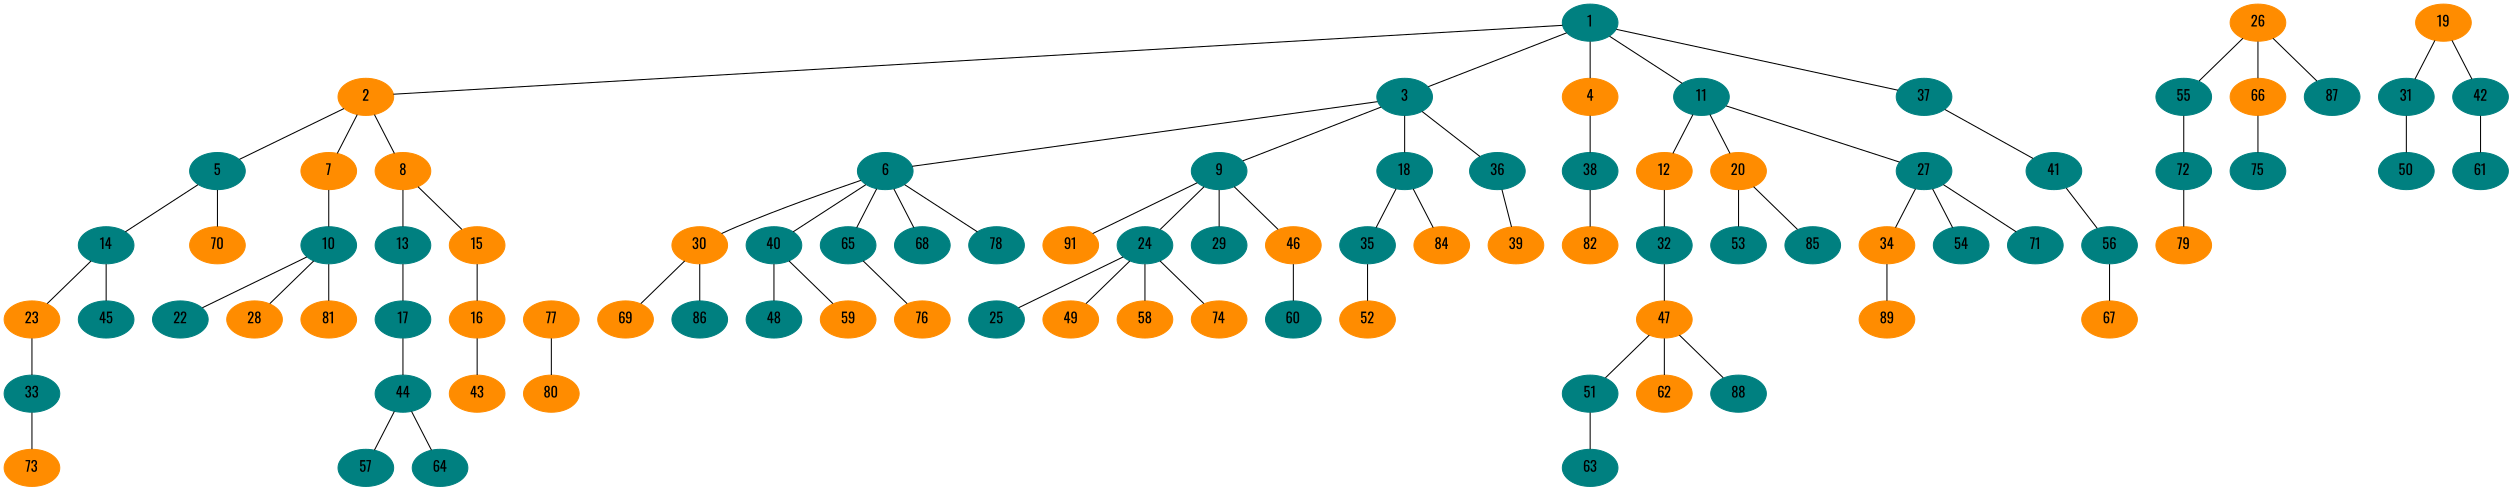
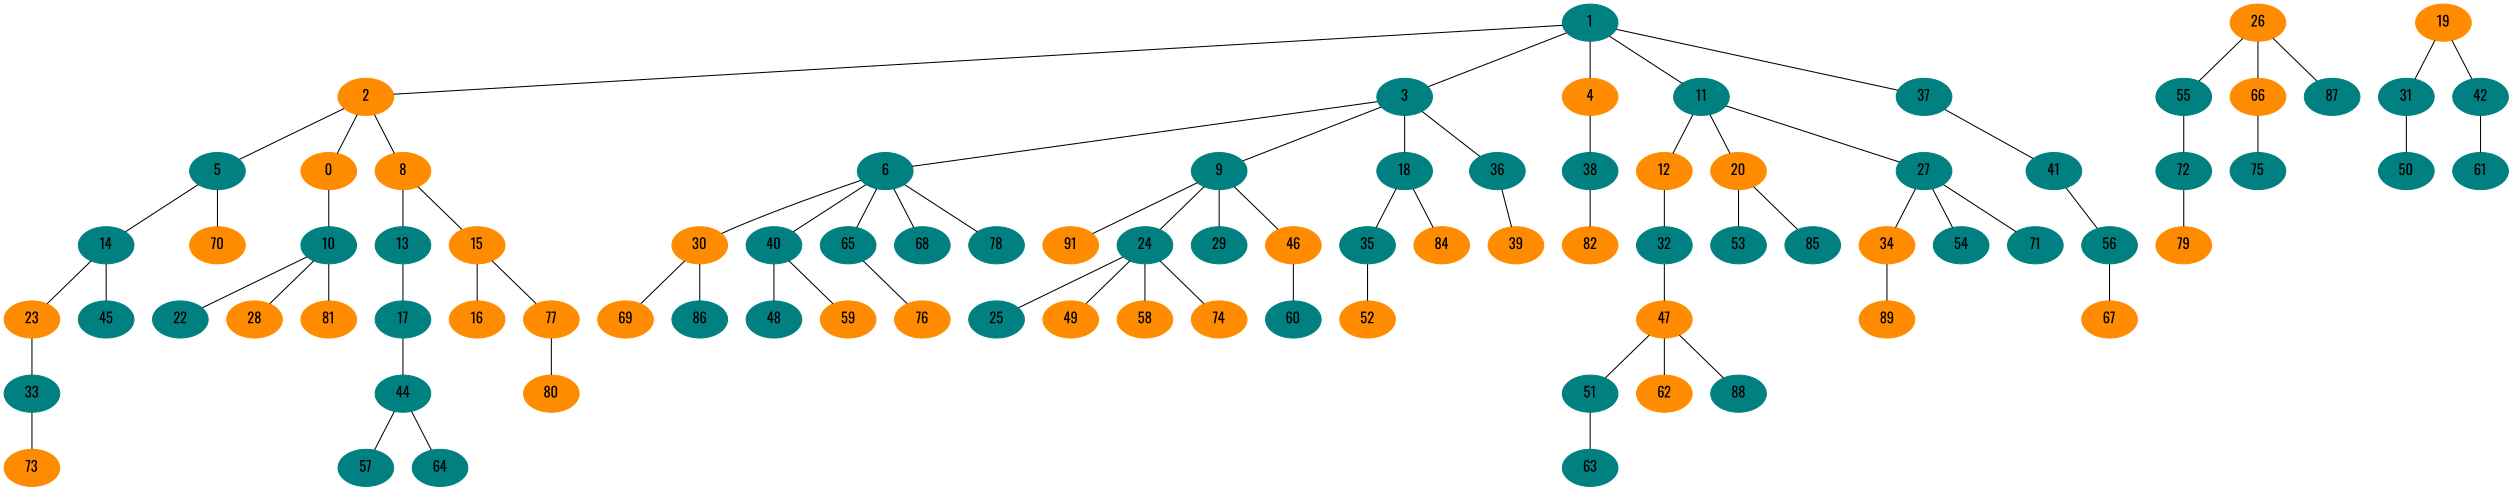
(329, 171) -> (329, 171)
none -> (514, 282)
(477, 394) -> none
